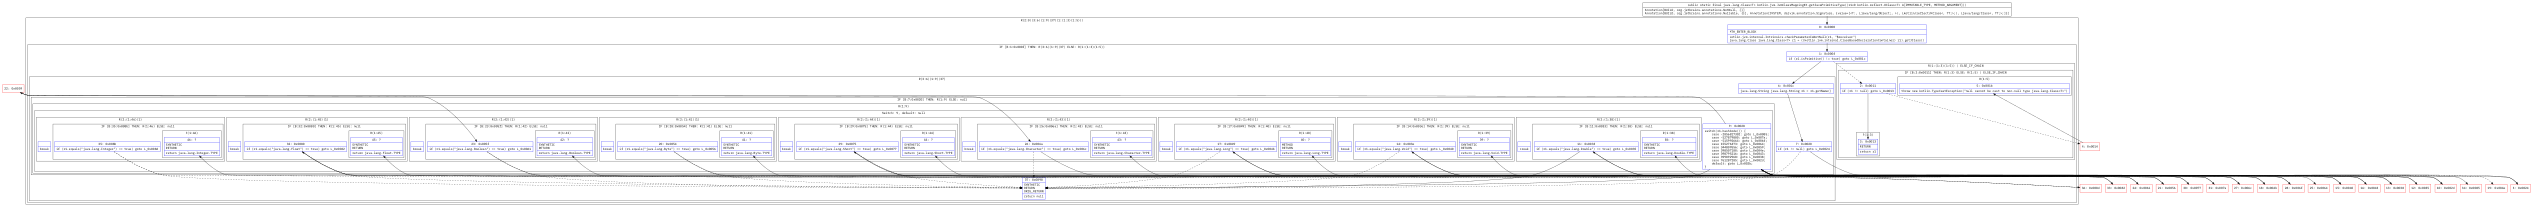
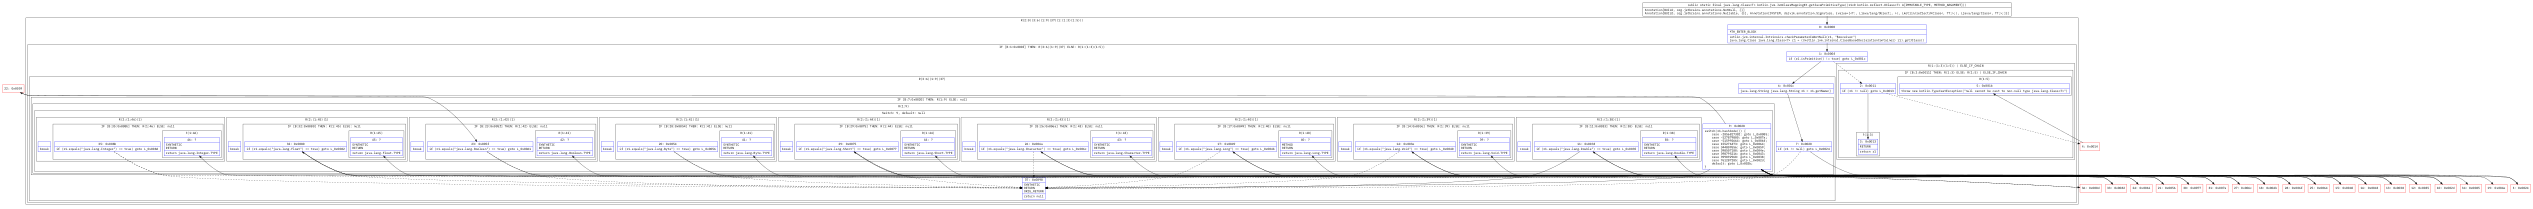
(533, 96) -> (1678, 175)
(2127, 176) -> (2127, 176)
